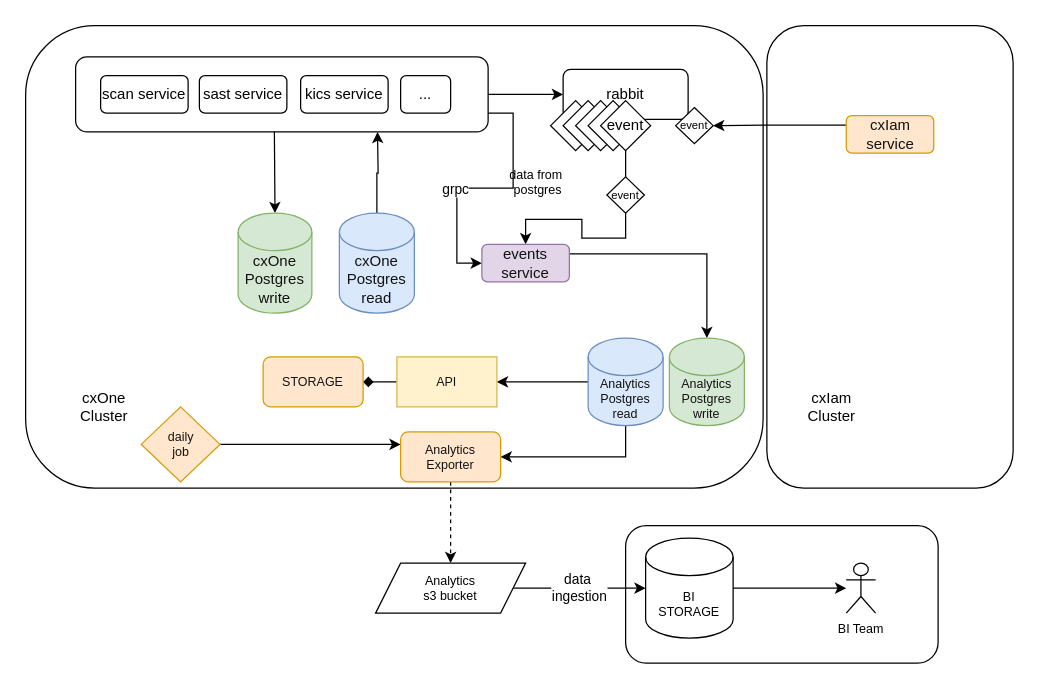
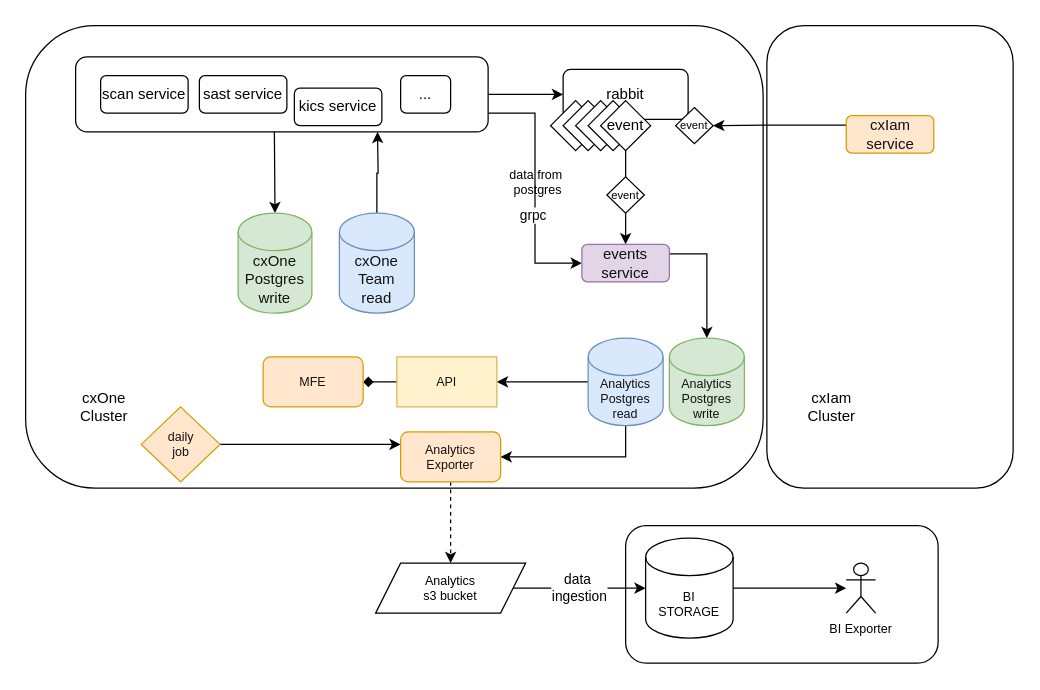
(344, 94) -> (338, 107)
(526, 263) -> (626, 263)
(377, 279) -> (377, 279)
(313, 382) -> (313, 382)
(861, 629) -> (861, 629)
